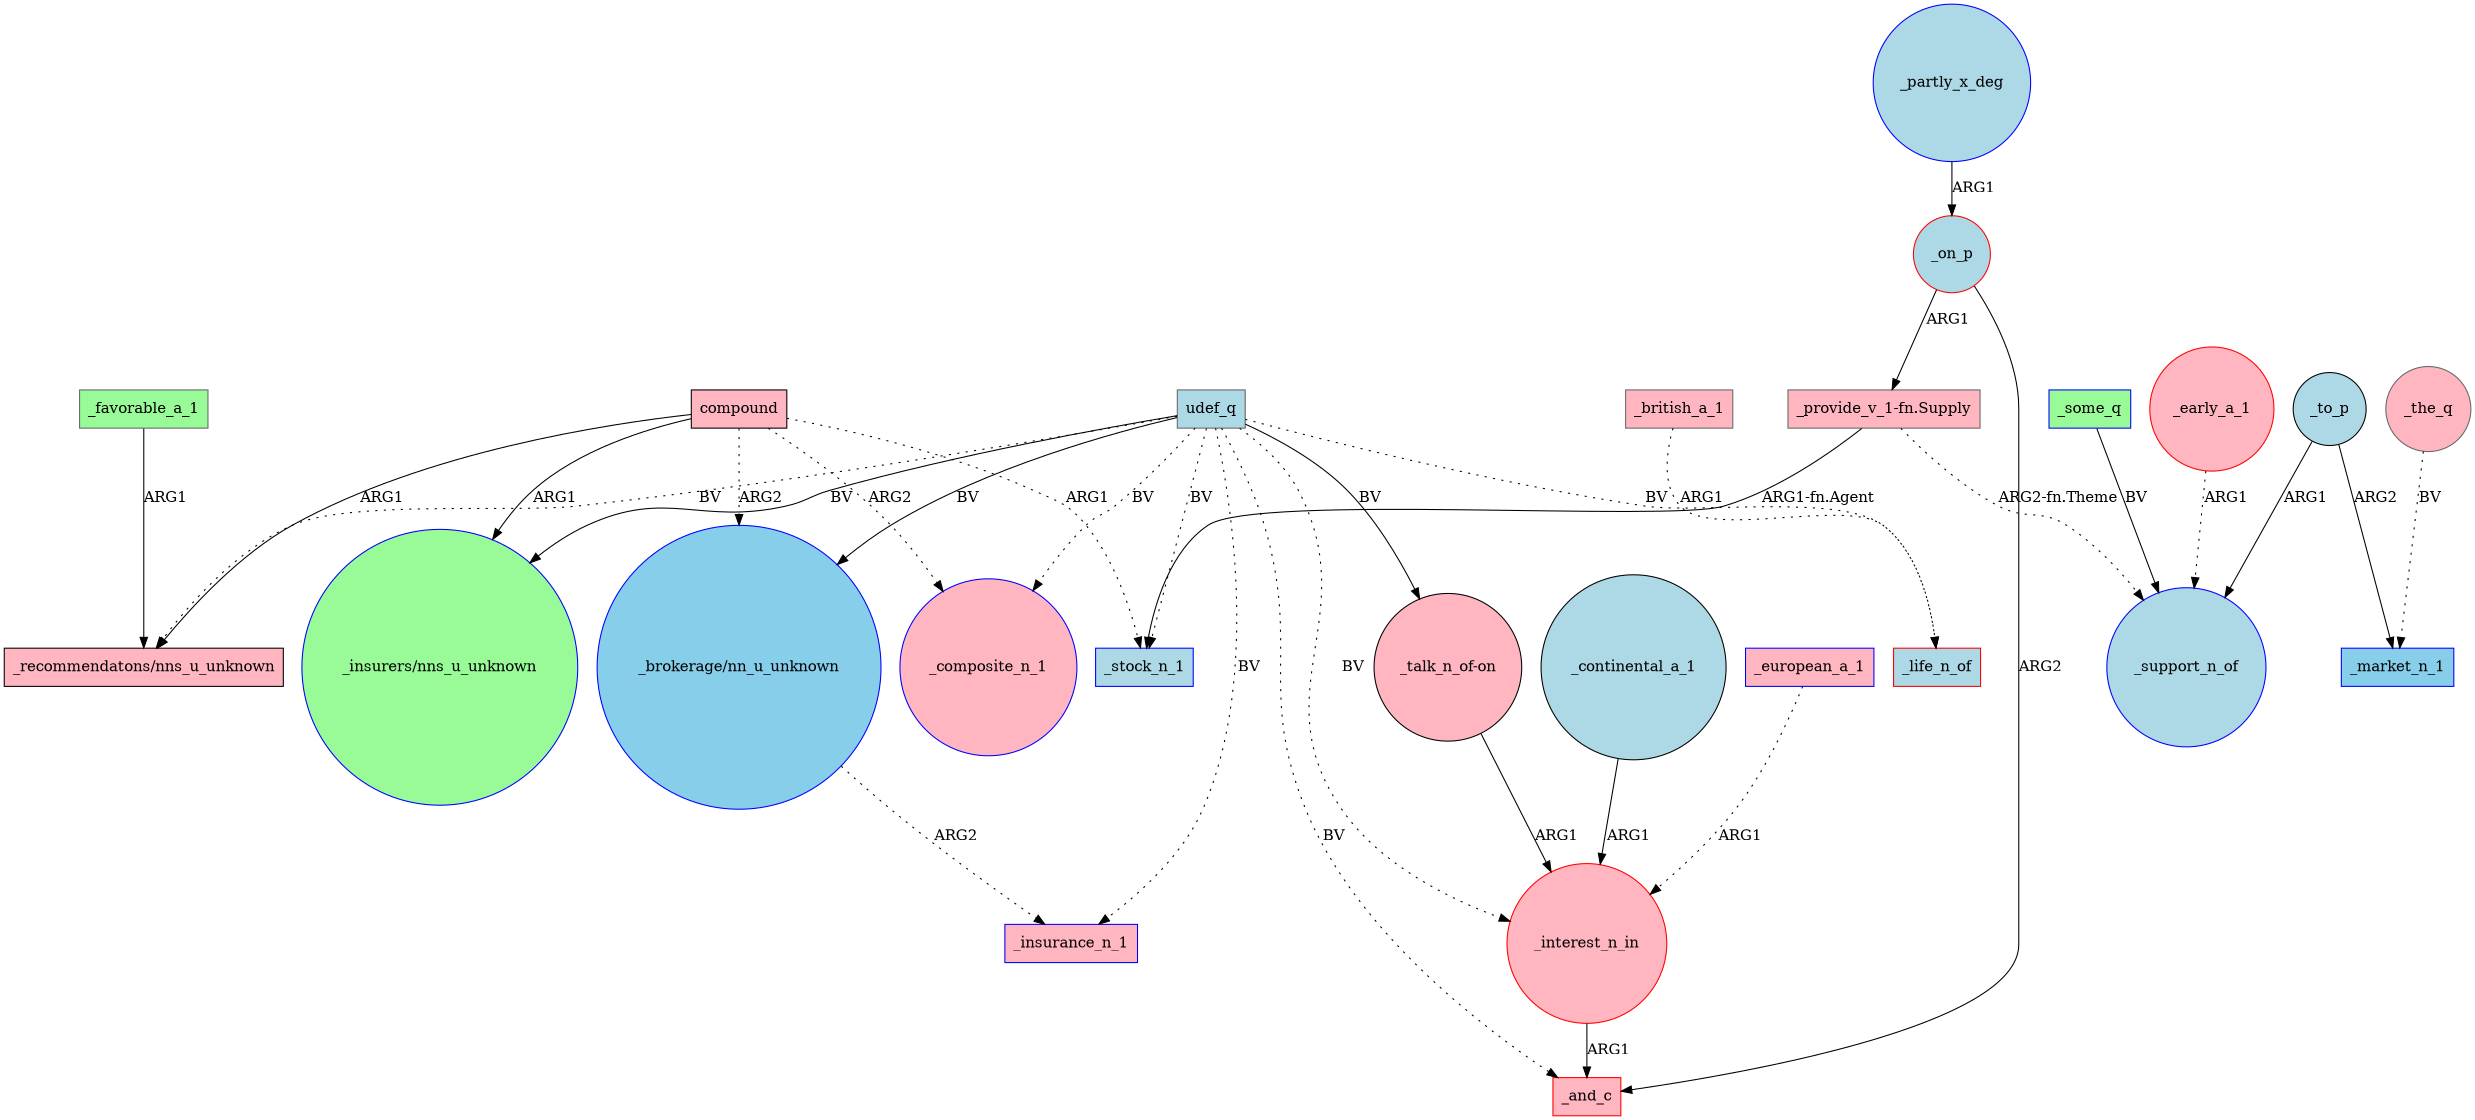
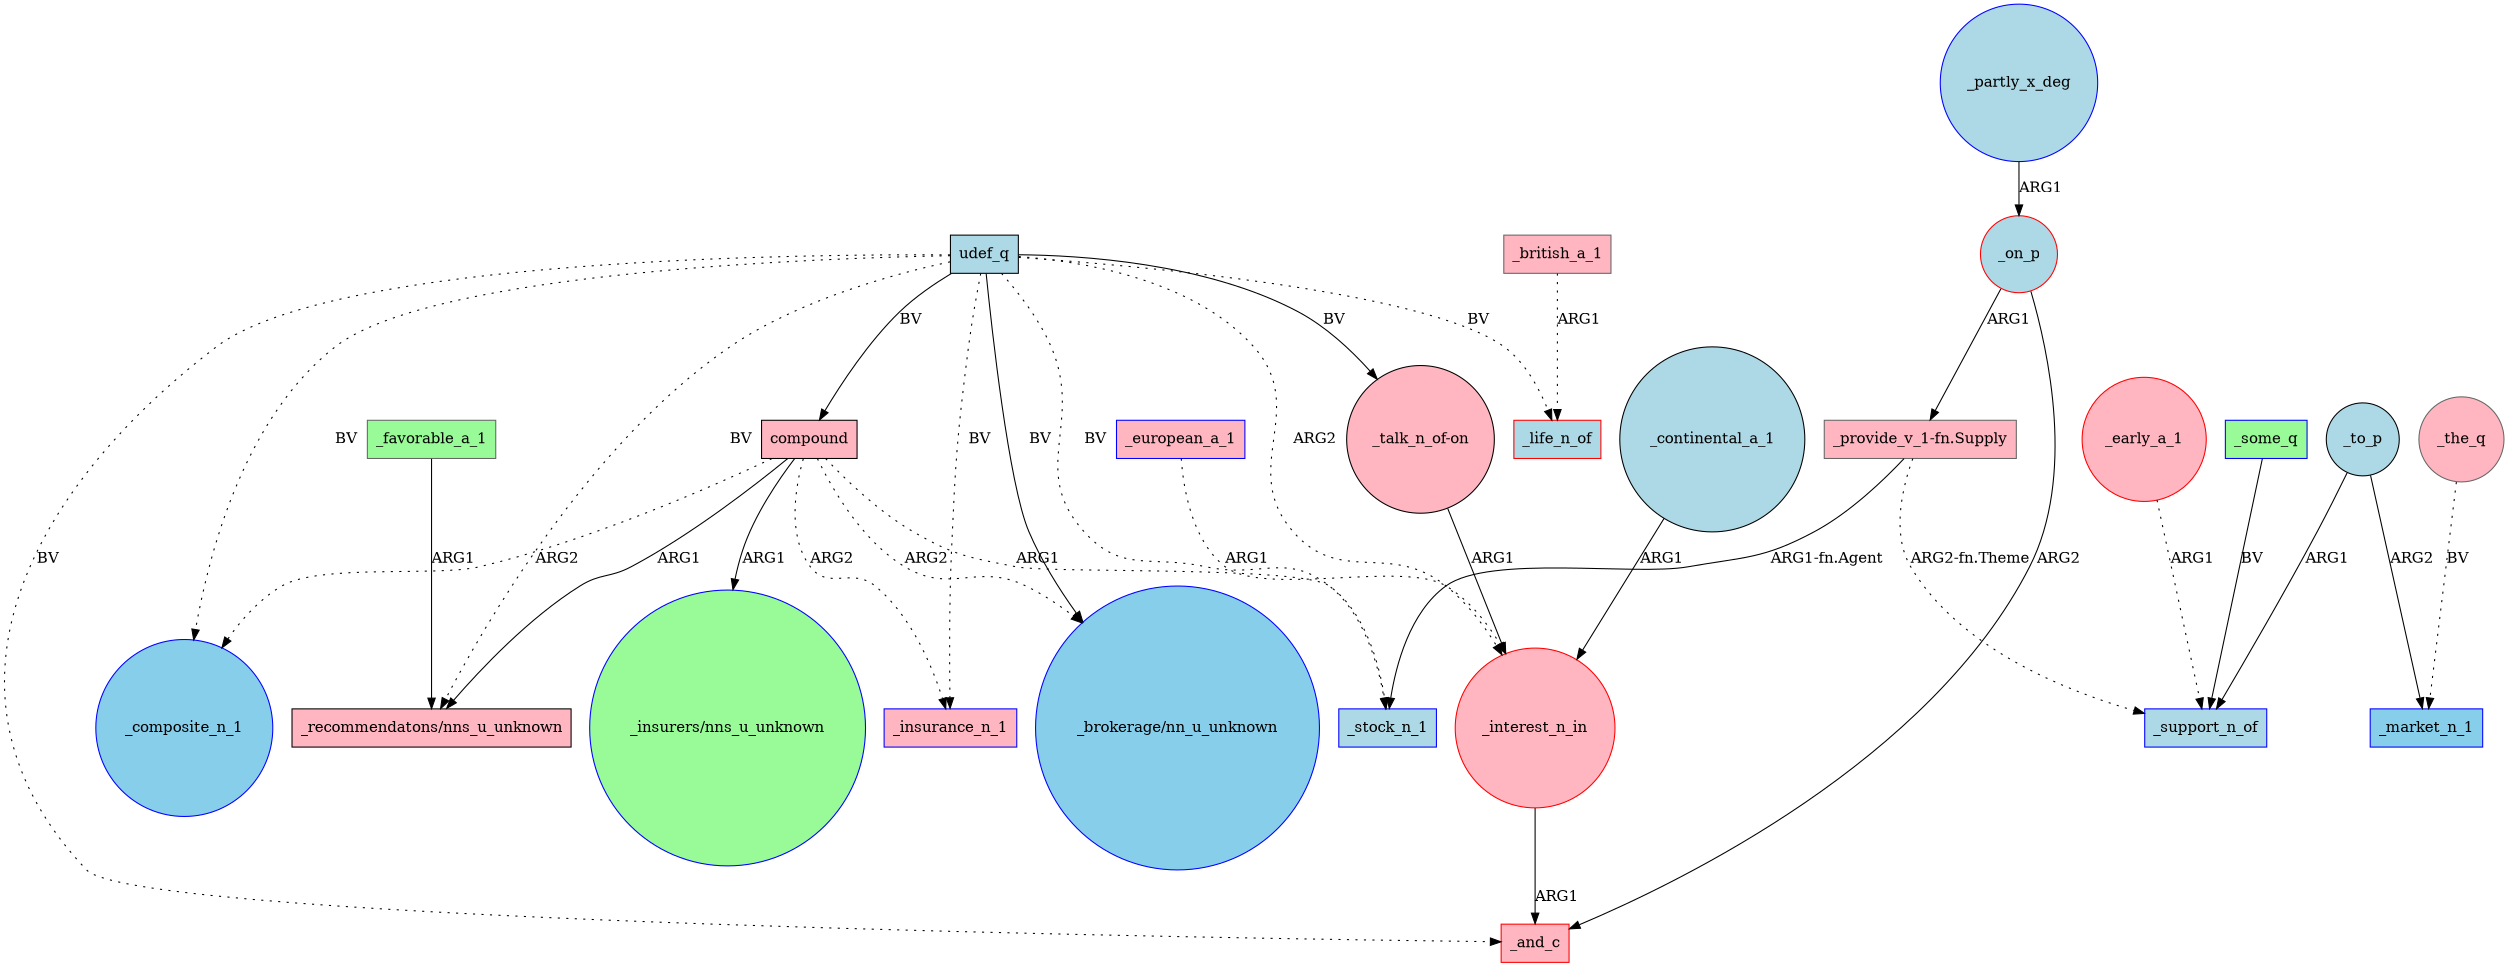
(1211, 409) -> (984, 254)
(870, 480) -> (879, 334)
(988, 667) -> (184, 728)
(1353, 667) -> (1315, 439)
(2186, 667) -> (2206, 728)
(936, 845) -> (852, 578)
